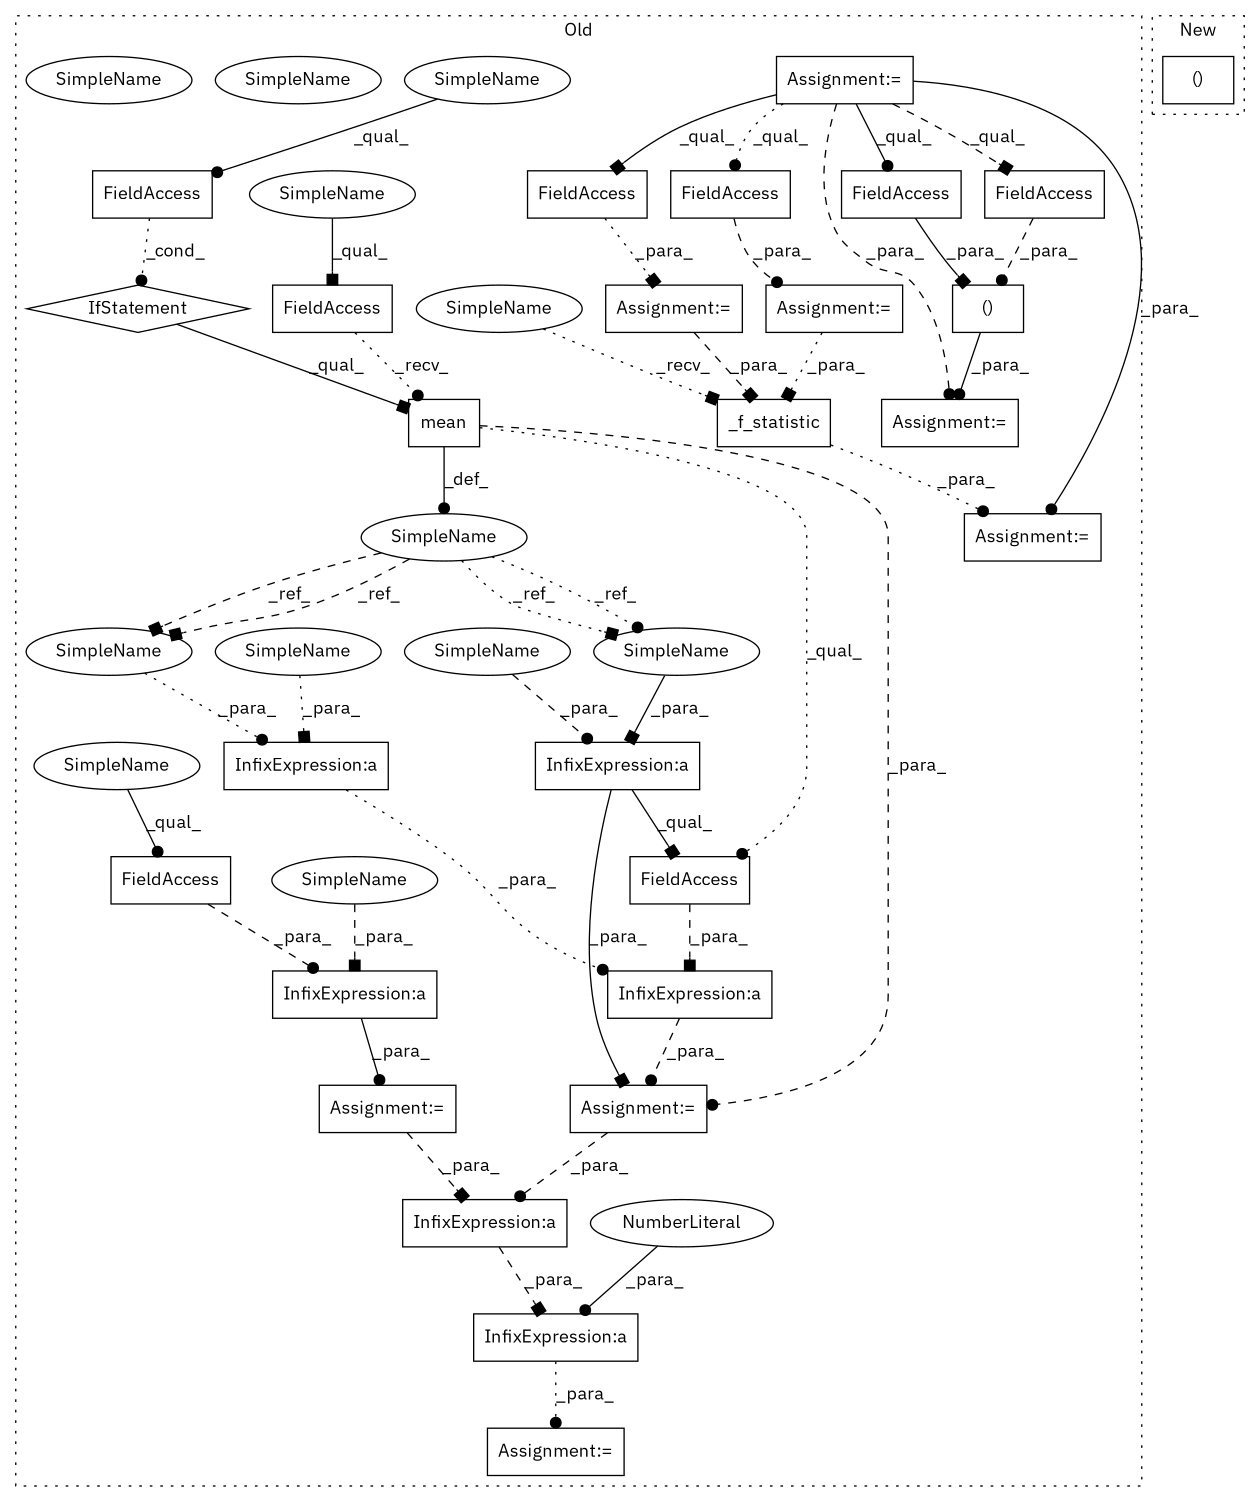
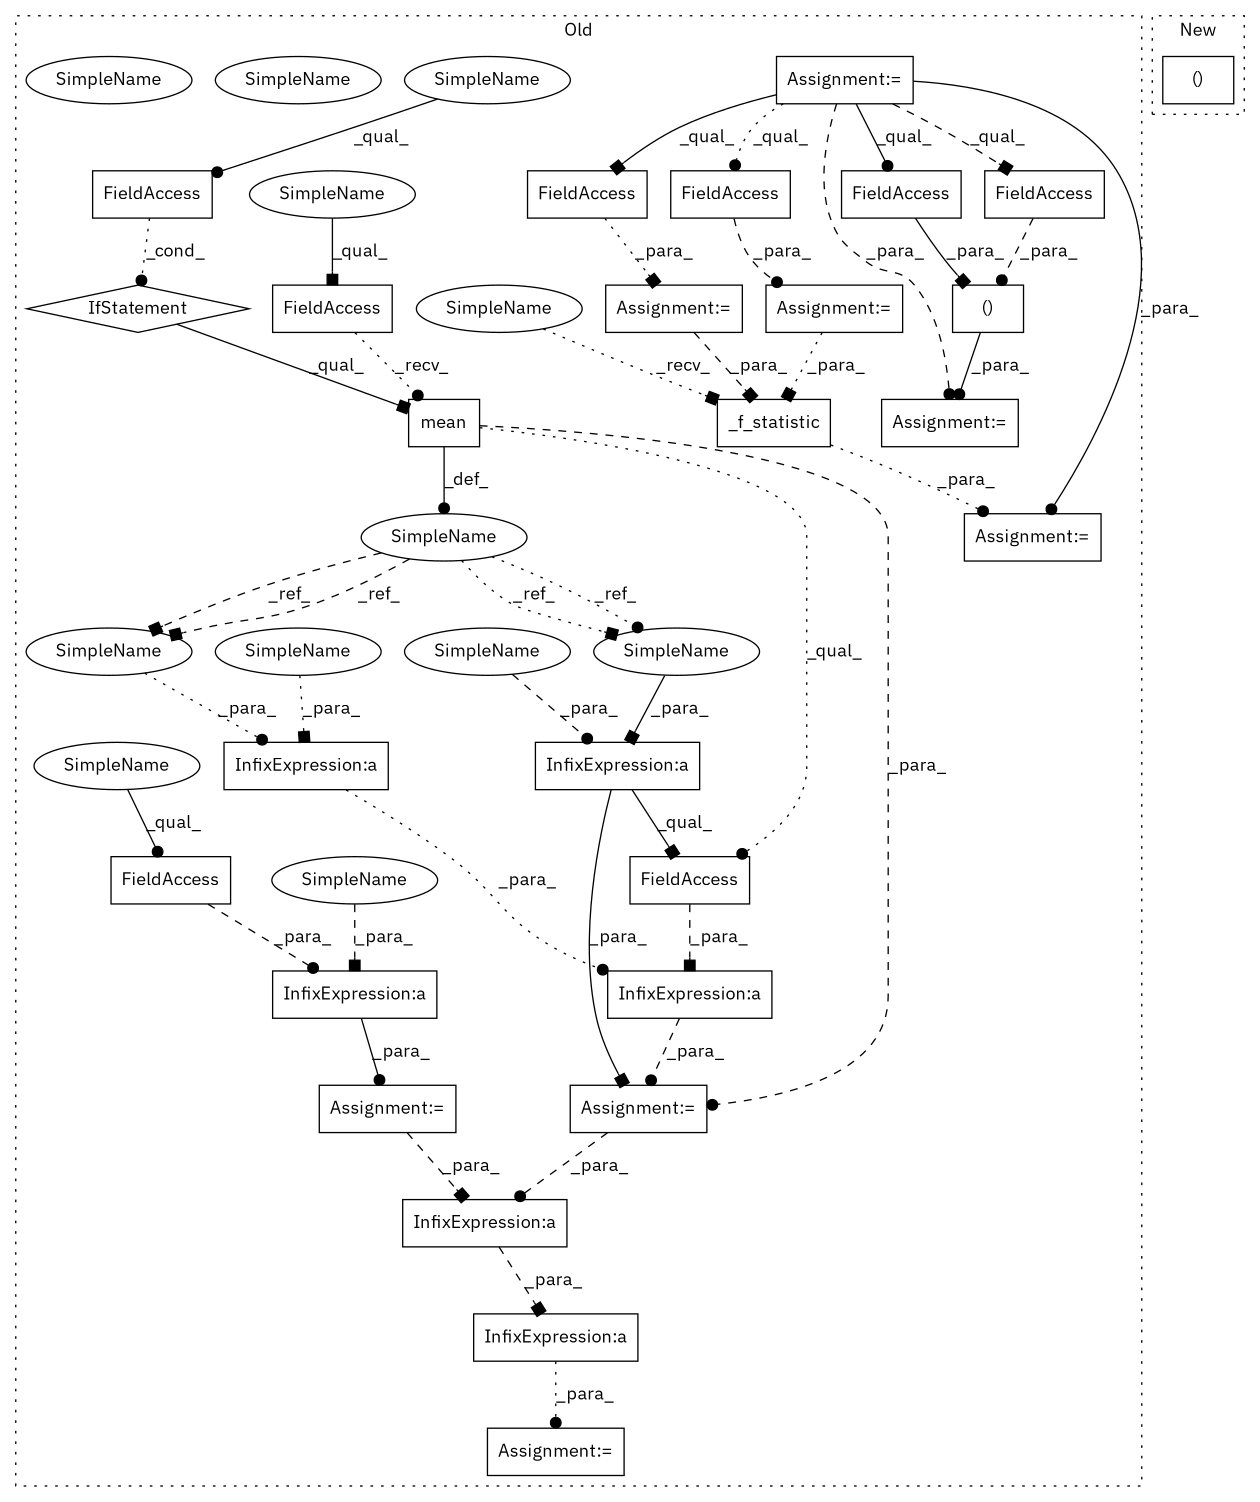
(682, 1223) -> none
